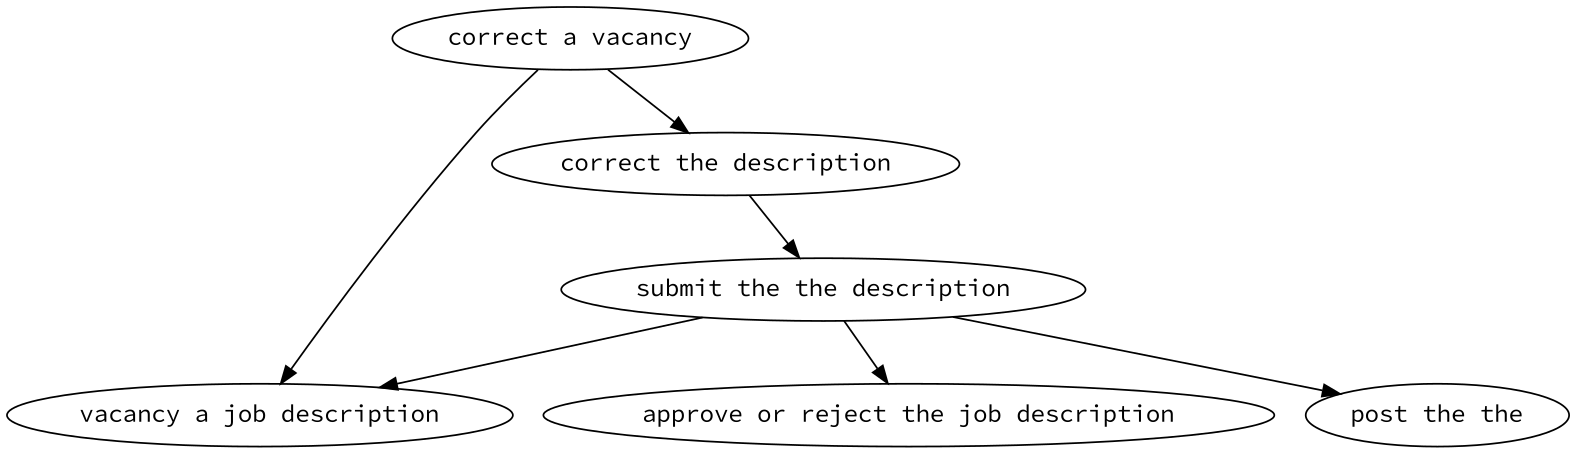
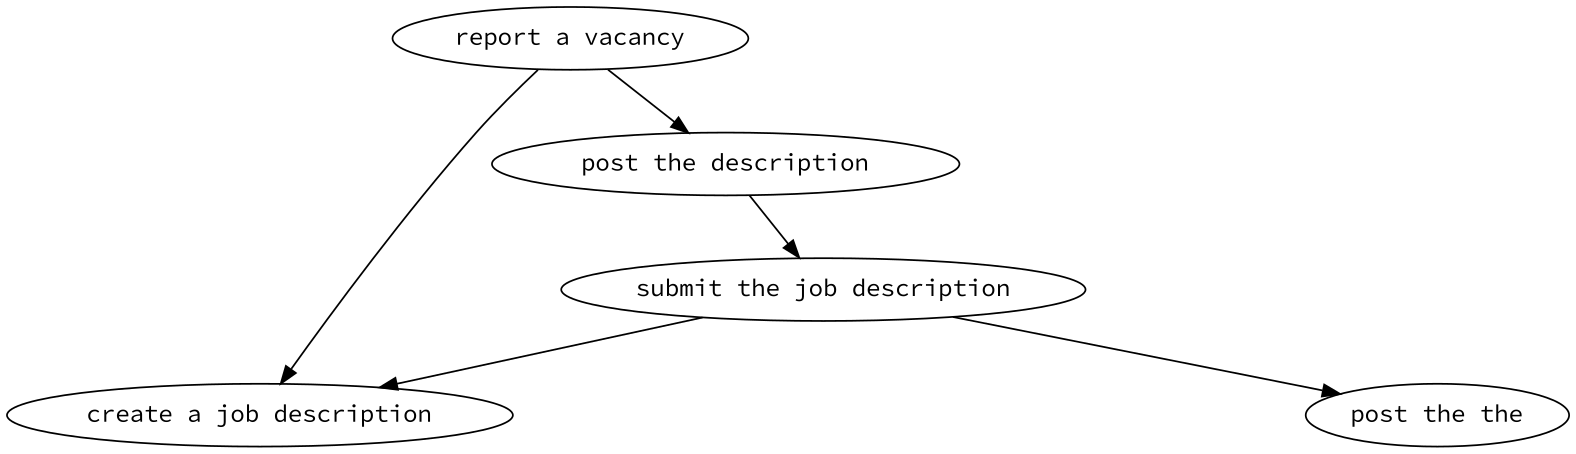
(570, 38) -> (570, 38)
(726, 164) -> (726, 164)
(823, 290) -> (823, 290)
(260, 415) -> (260, 415)
(909, 415) -> none
